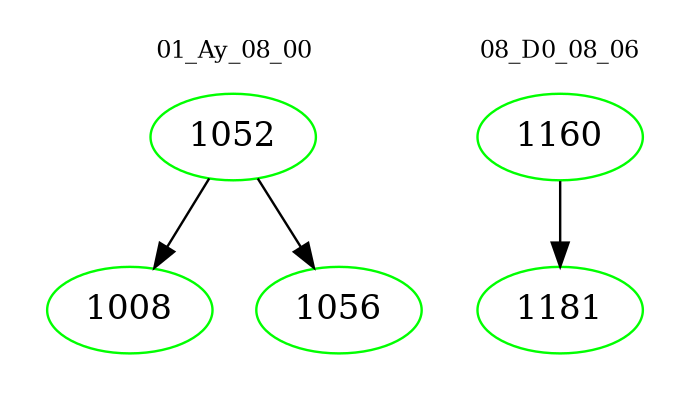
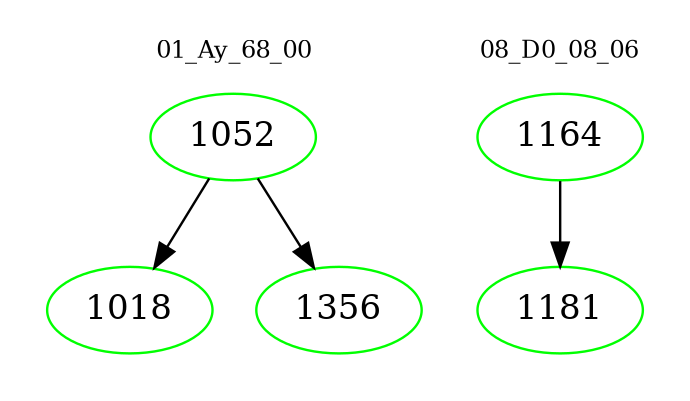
(234, 52) -> (234, 52)
(560, 137) -> (560, 137)
(130, 310) -> (130, 310)
(339, 310) -> (339, 310)
